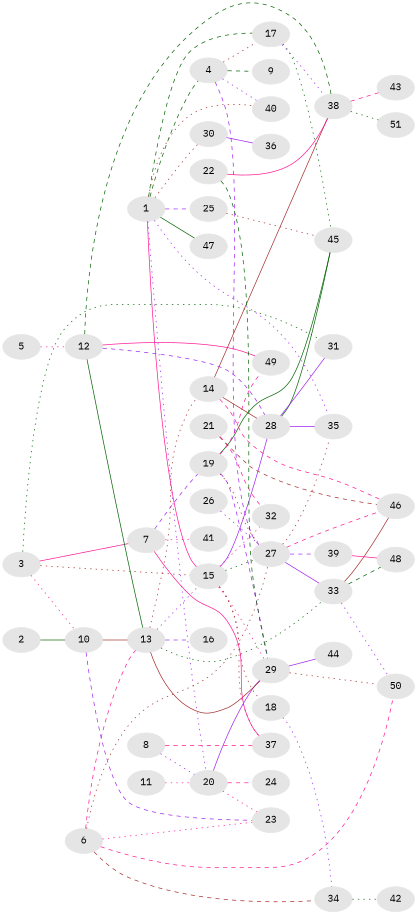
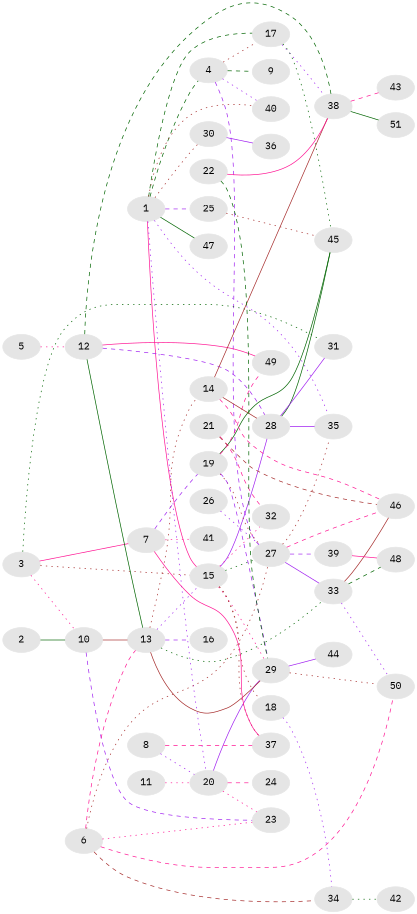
(365, 116) -> (365, 116)
